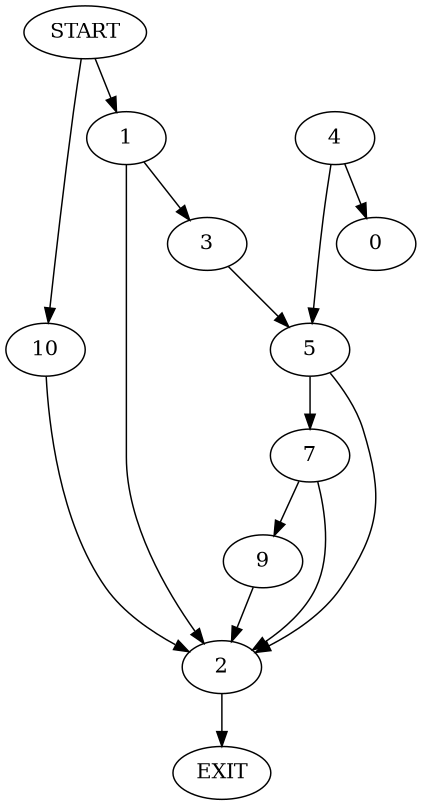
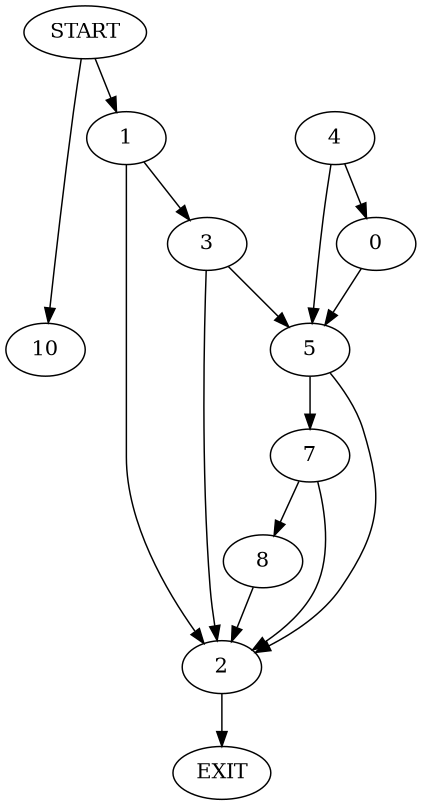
none -> (347, 291)
(76, 529) -> (204, 449)
(263, 561) -> (263, 561)
